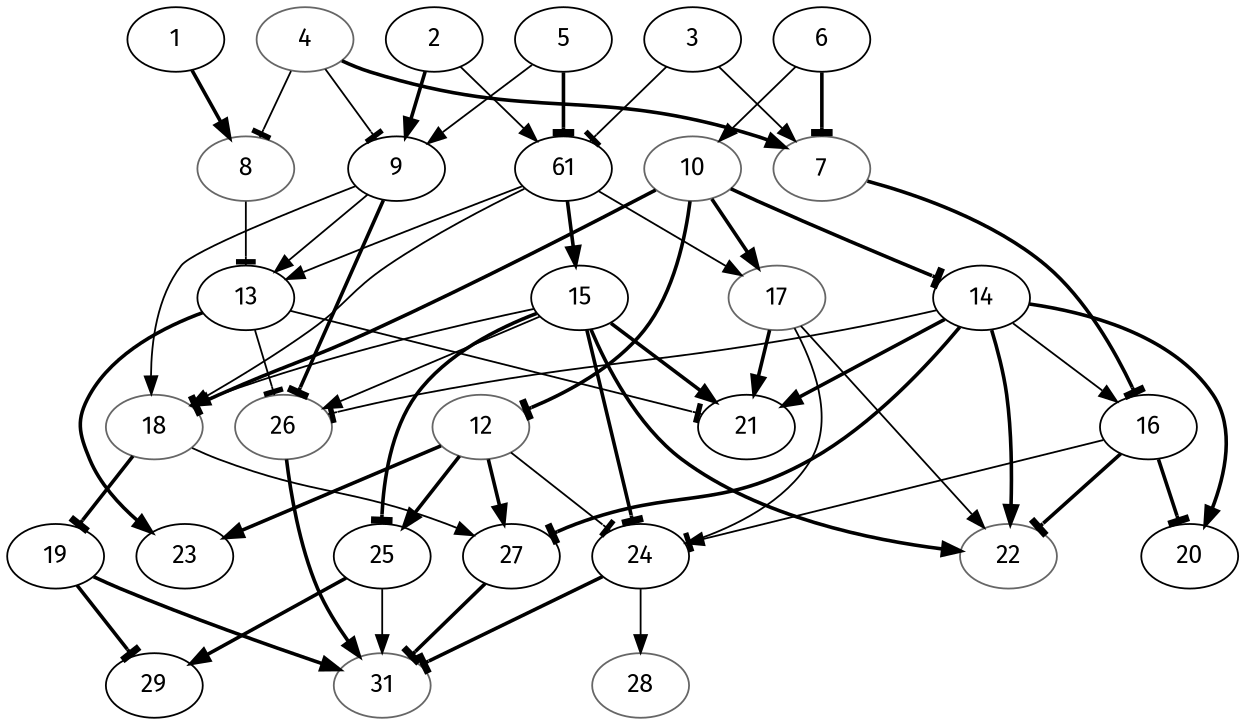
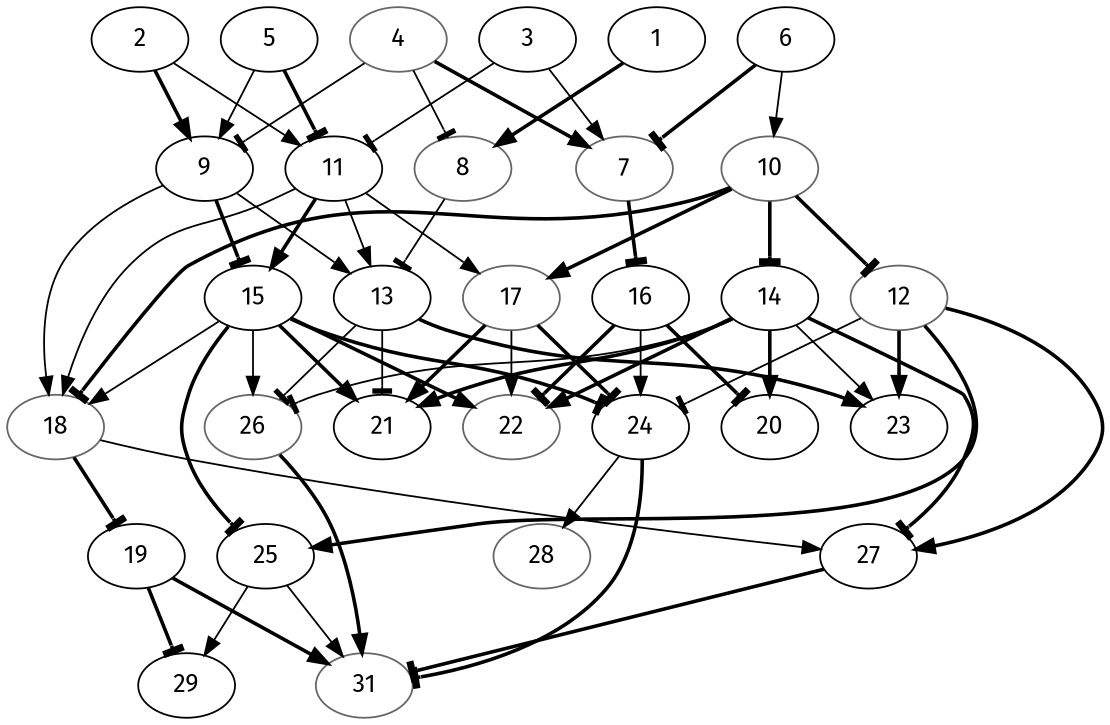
(563, 169) -> (334, 169)
(346, 284) -> (227, 229)
(1058, 357) -> (828, 356)
(796, 479) -> (587, 373)
(277, 616) -> (226, 621)
